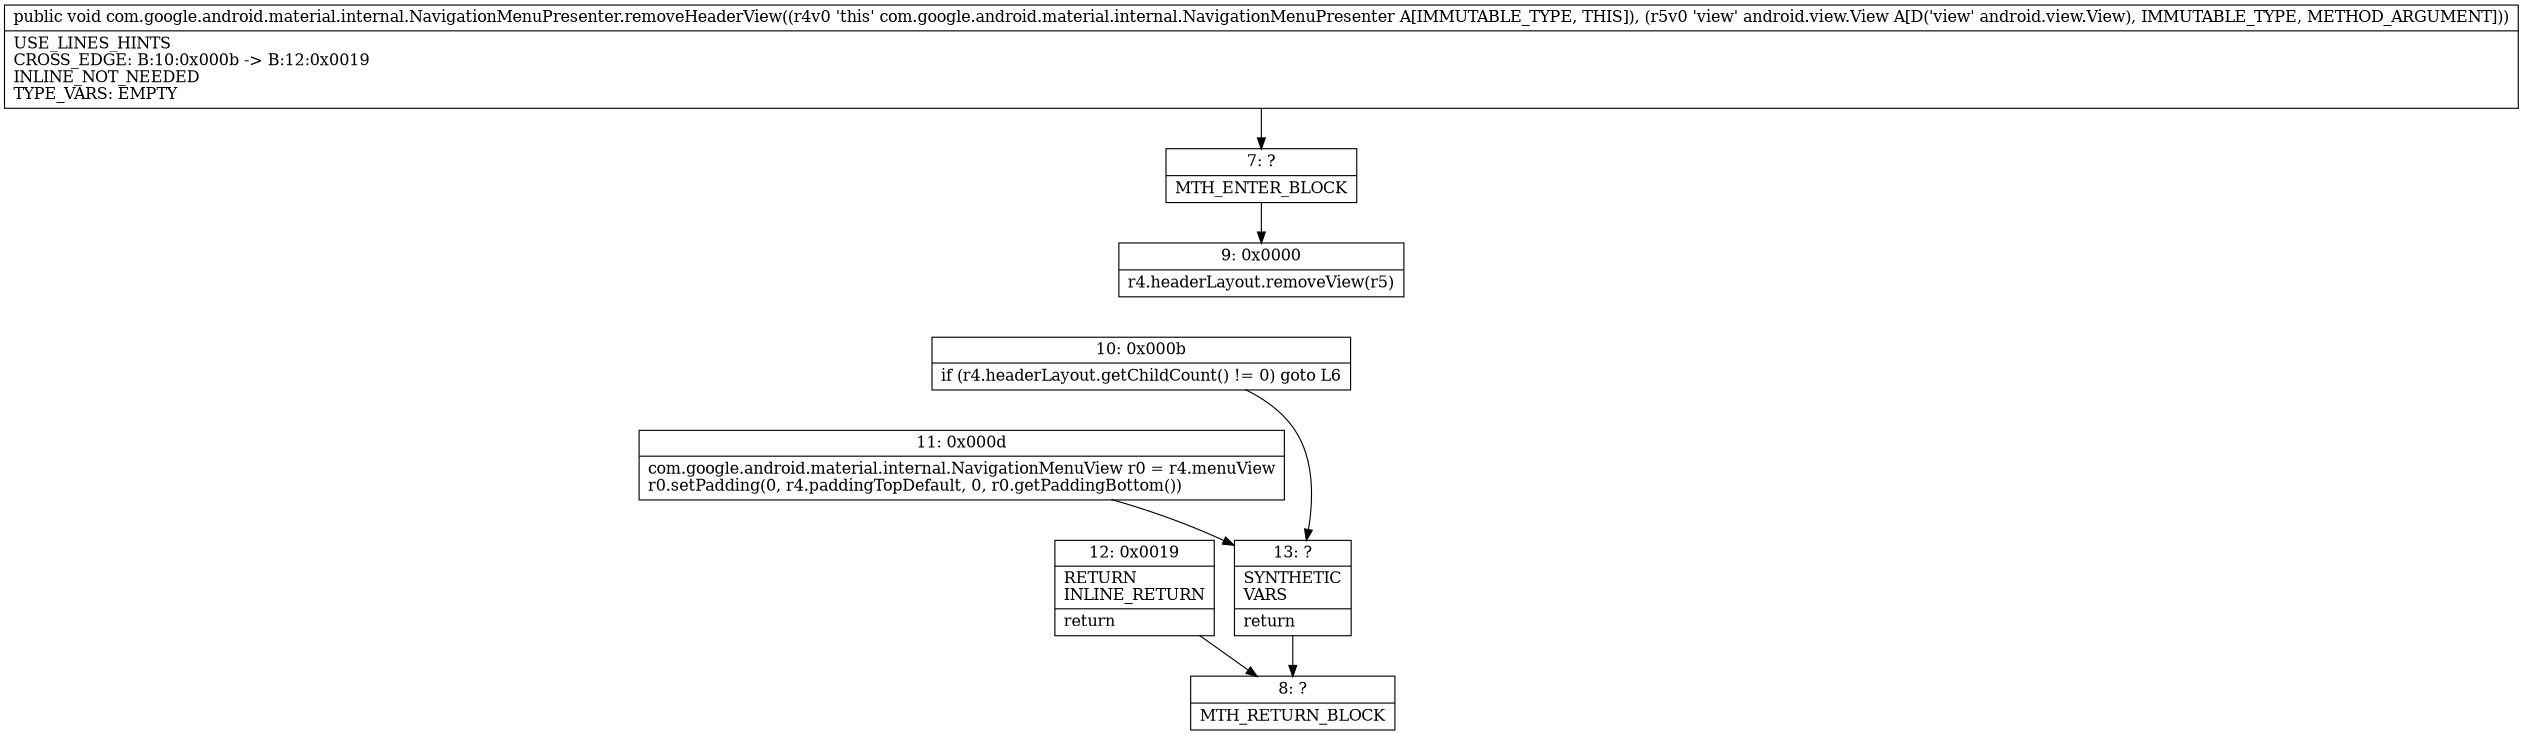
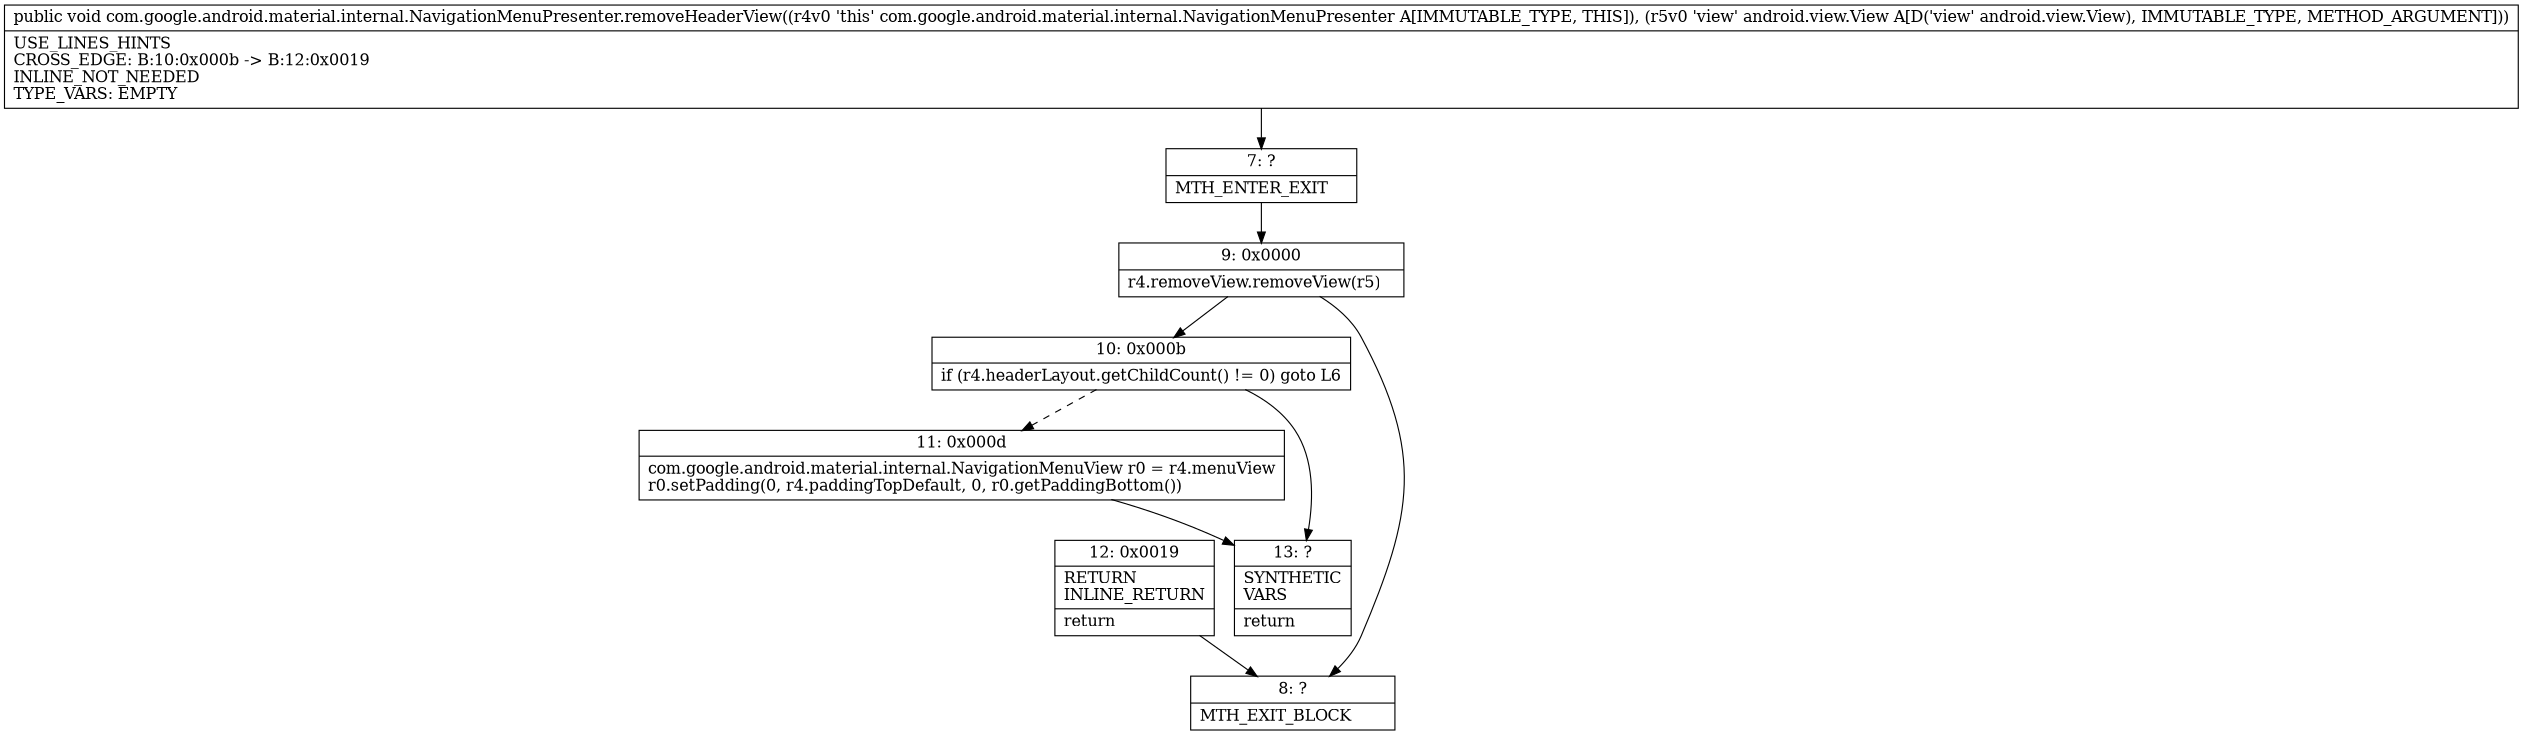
(1261, 189) -> (1251, 189)
(1261, 283) -> (1255, 283)
none -> (1205, 314)
none -> (1064, 407)
(1293, 650) -> (1404, 477)
(1293, 716) -> (1276, 716)
